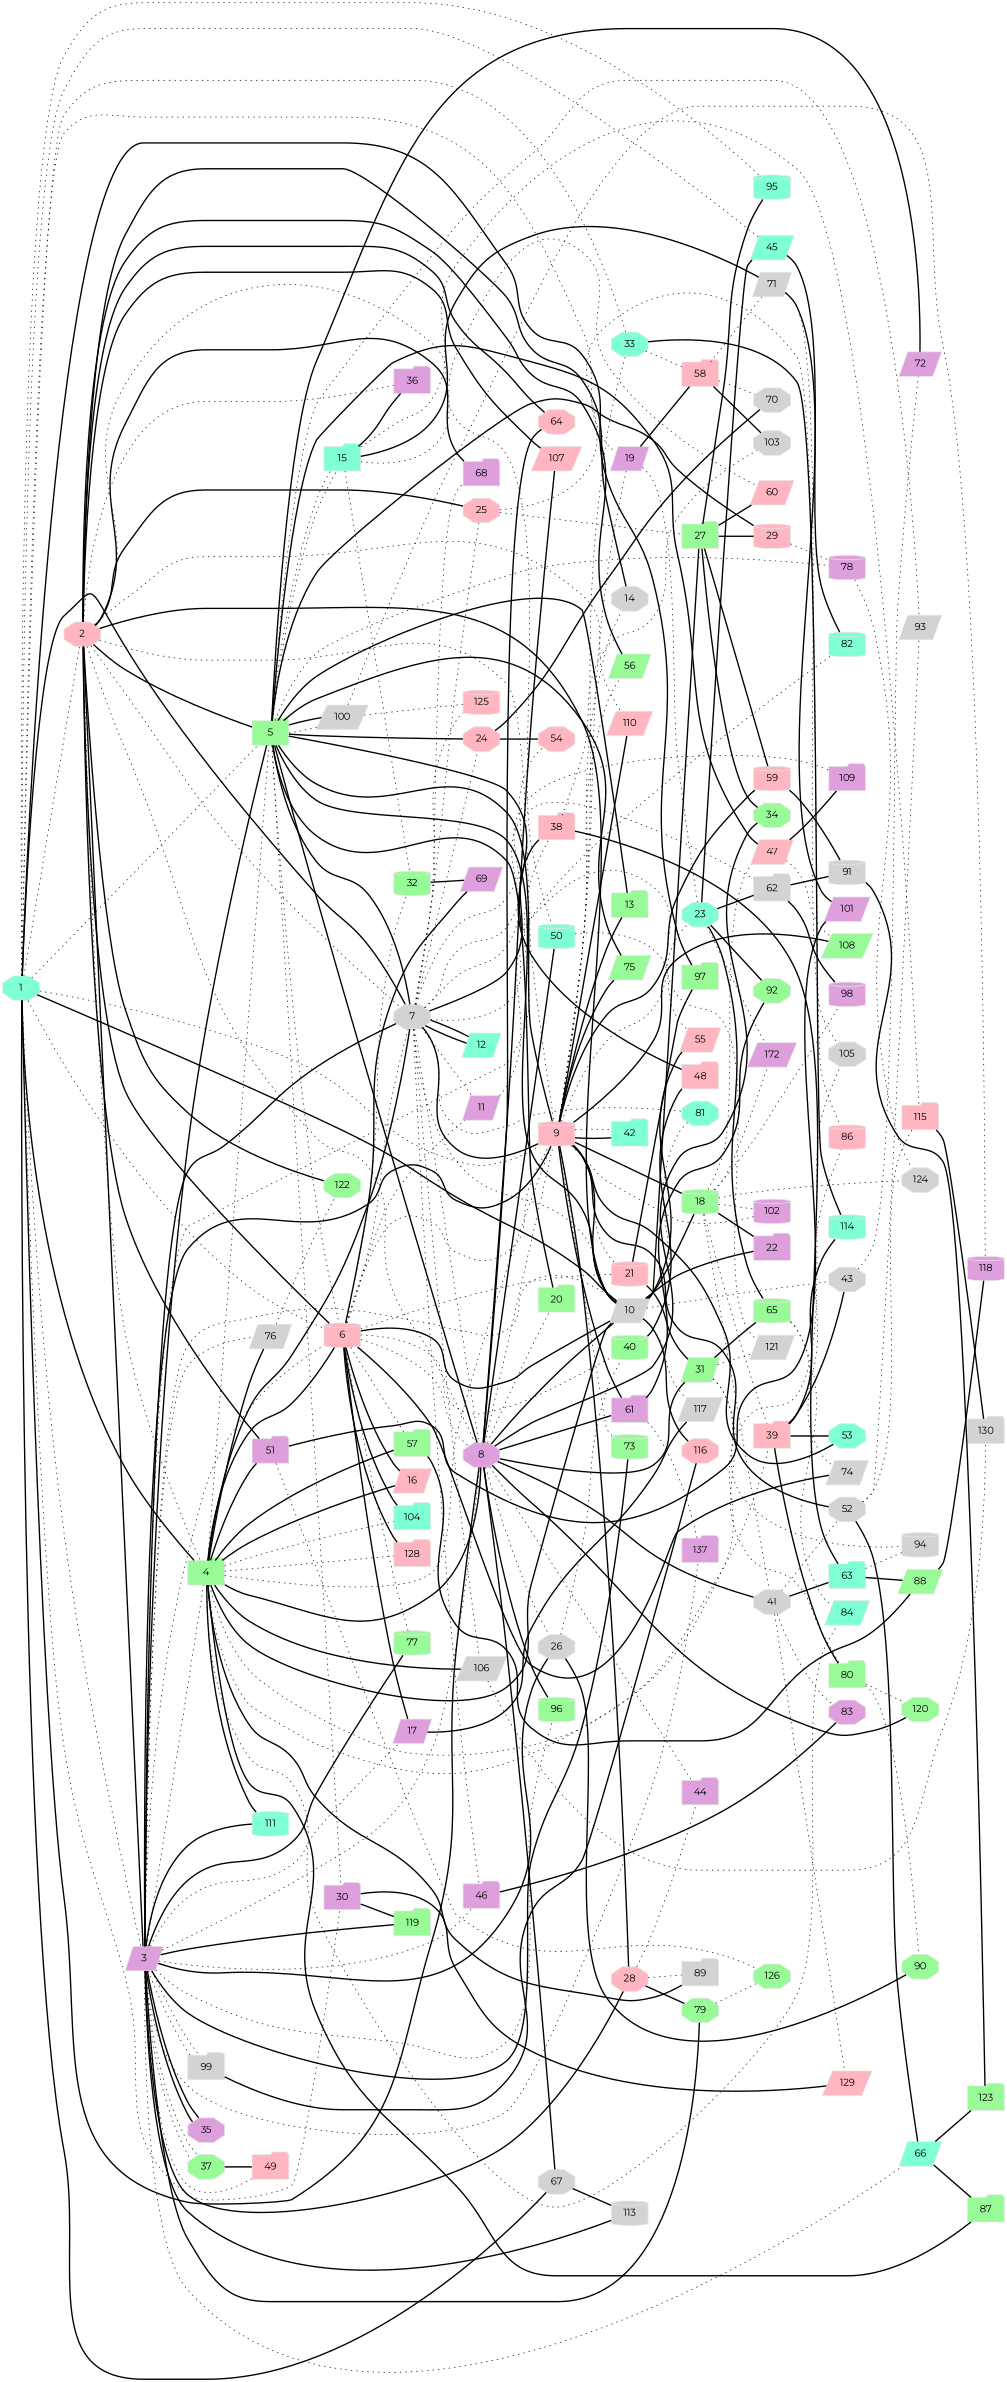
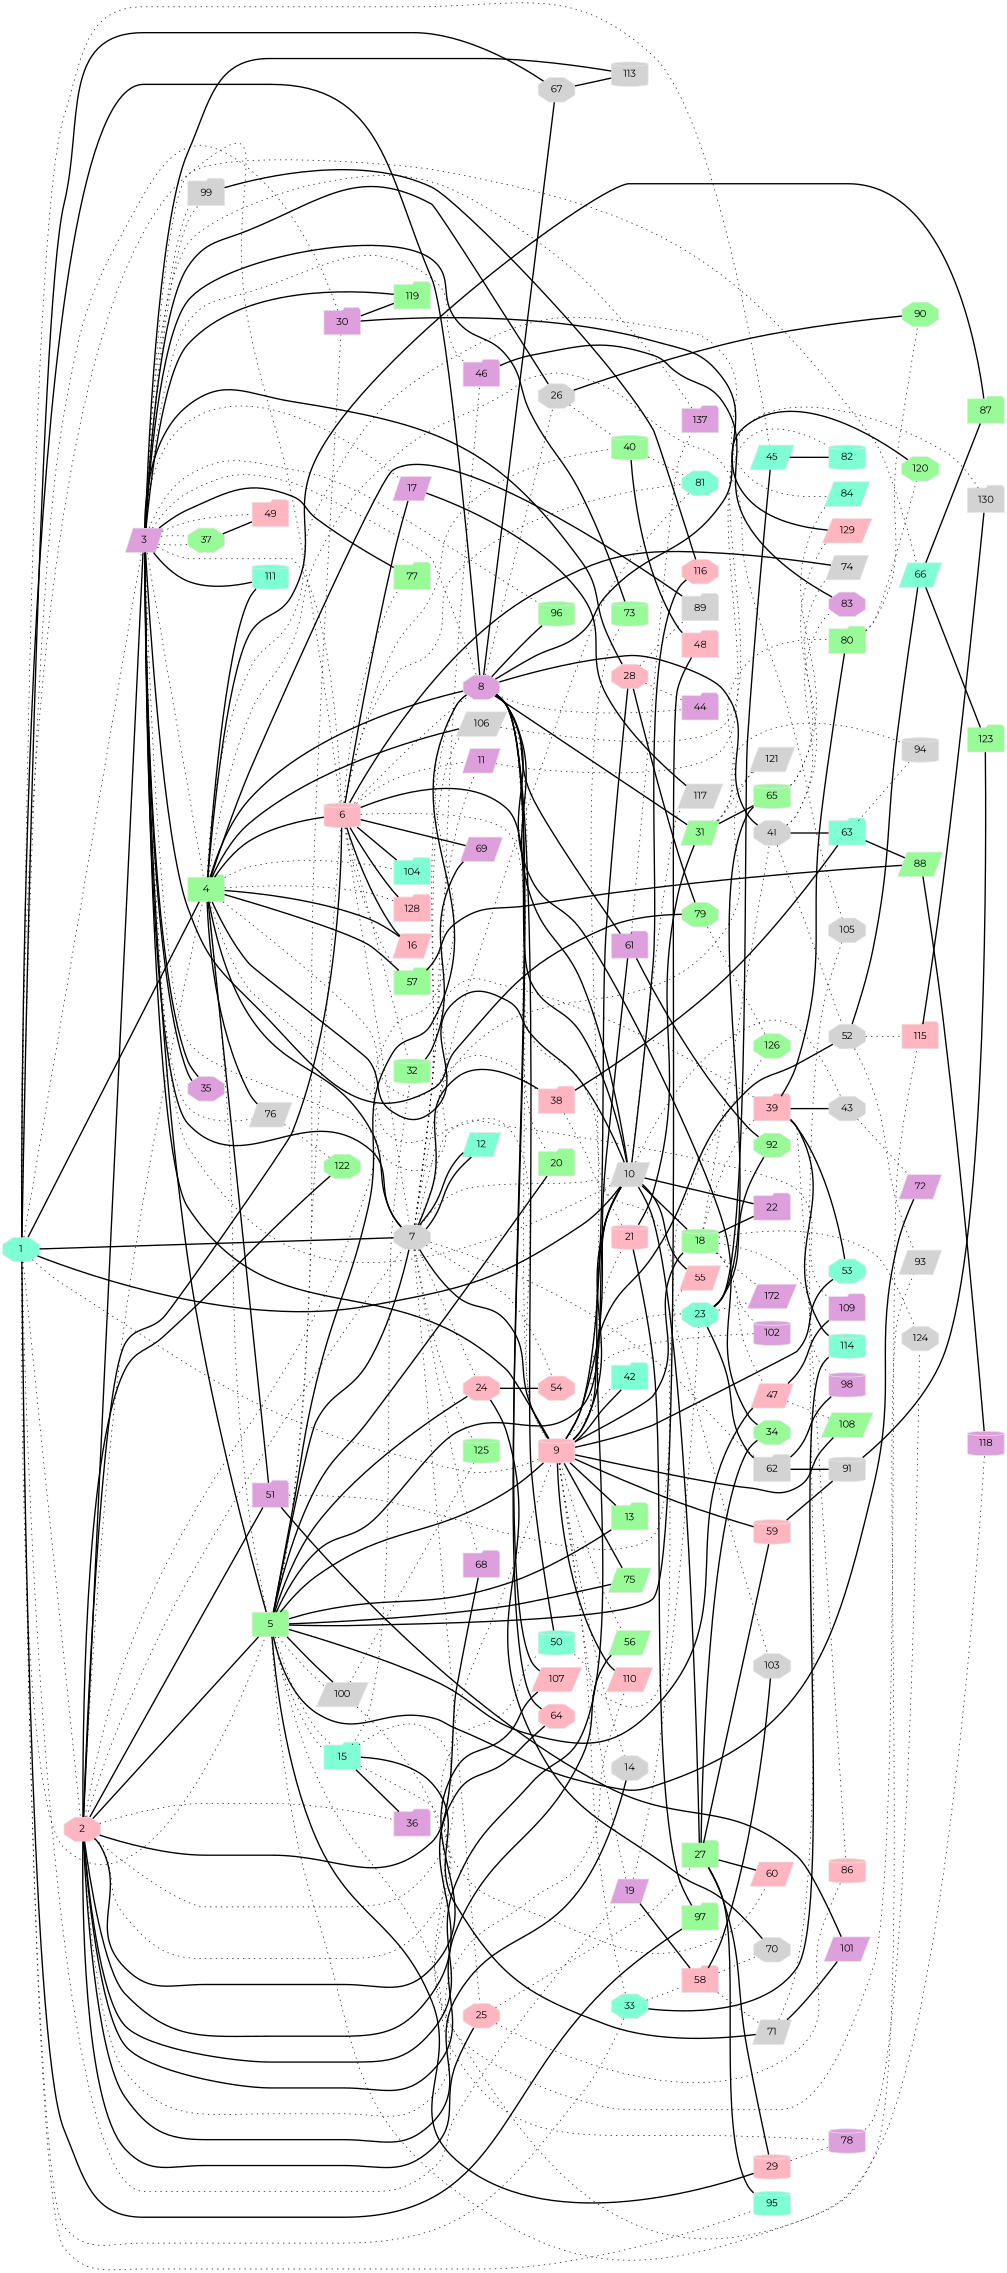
(481, 702) -> (481, 1451)
(455, 1251) -> (450, 581)
(412, 1643) -> (412, 577)
